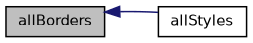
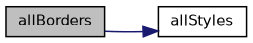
(139, 12) -> (124, 32)
